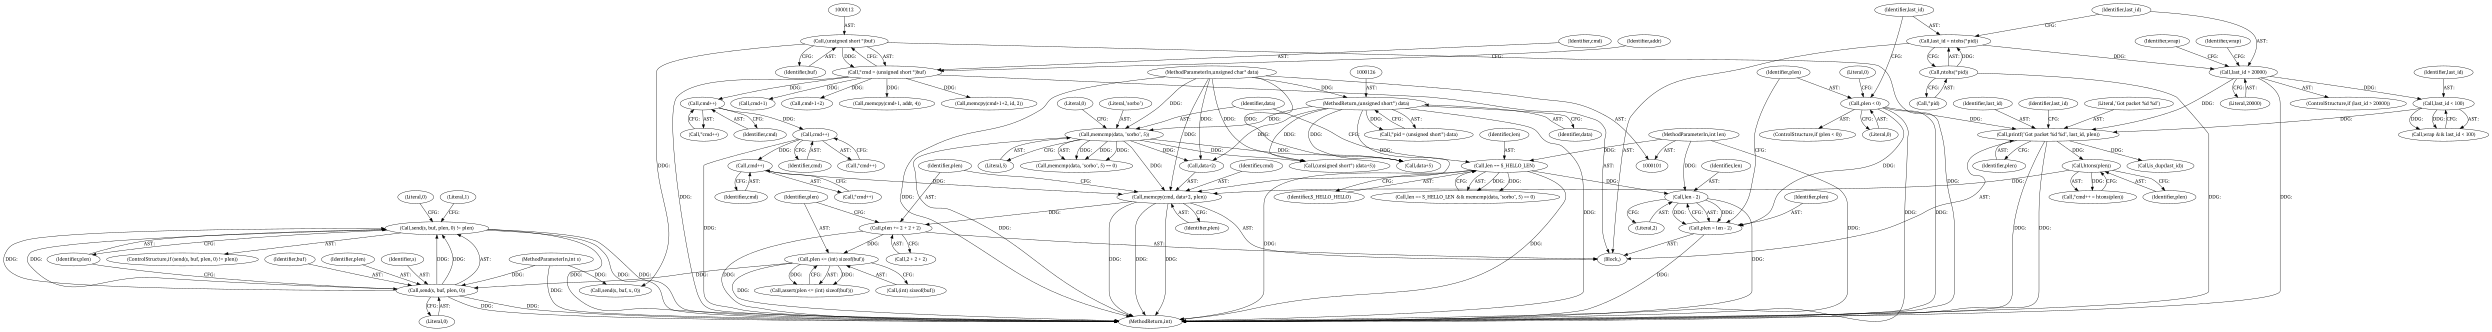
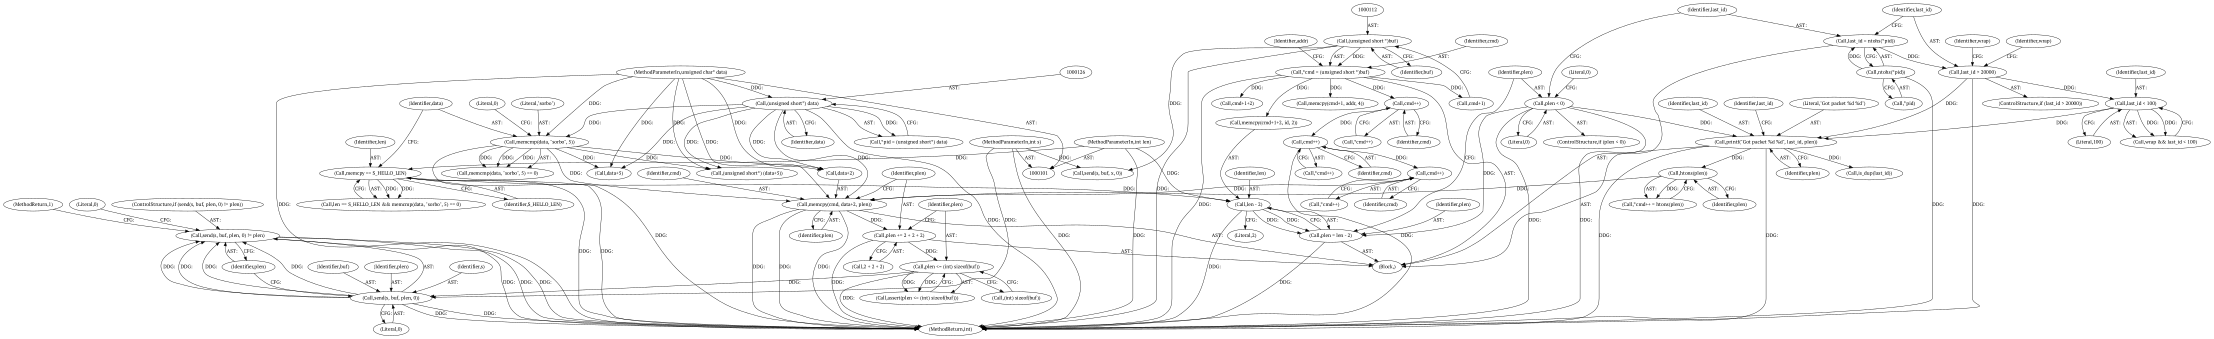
(865, 58) -> (1441, 63)
(1366, 104) -> (787, 104)
(2245, 104) -> none
none -> (2089, 142)
none -> (1022, 157)
(996, 166) -> none
(1504, 166) -> (370, 173)
(458, 197) -> (33, 205)
(1319, 197) -> (533, 205)
(1657, 211) -> (1225, 160)
(314, 243) -> (206, 219)
(882, 275) -> (1013, 283)
